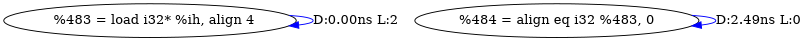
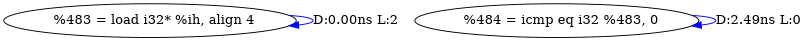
(557, 21) -> (557, 21)
